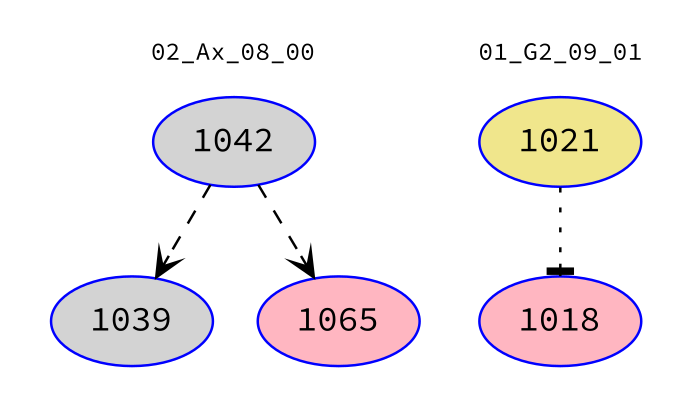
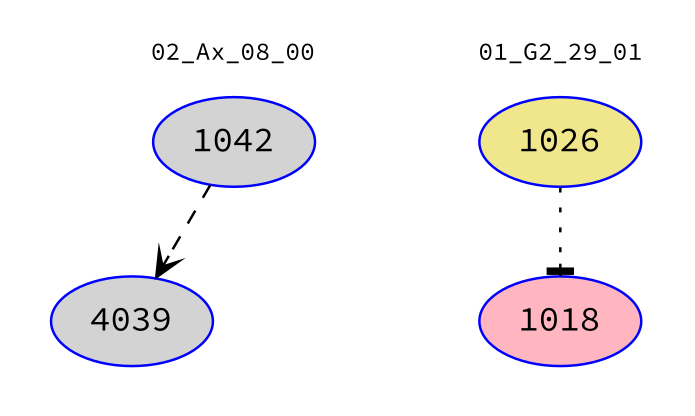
(562, 54) -> (562, 54)
(560, 142) -> (560, 142)
(132, 321) -> (132, 321)
(339, 321) -> none
